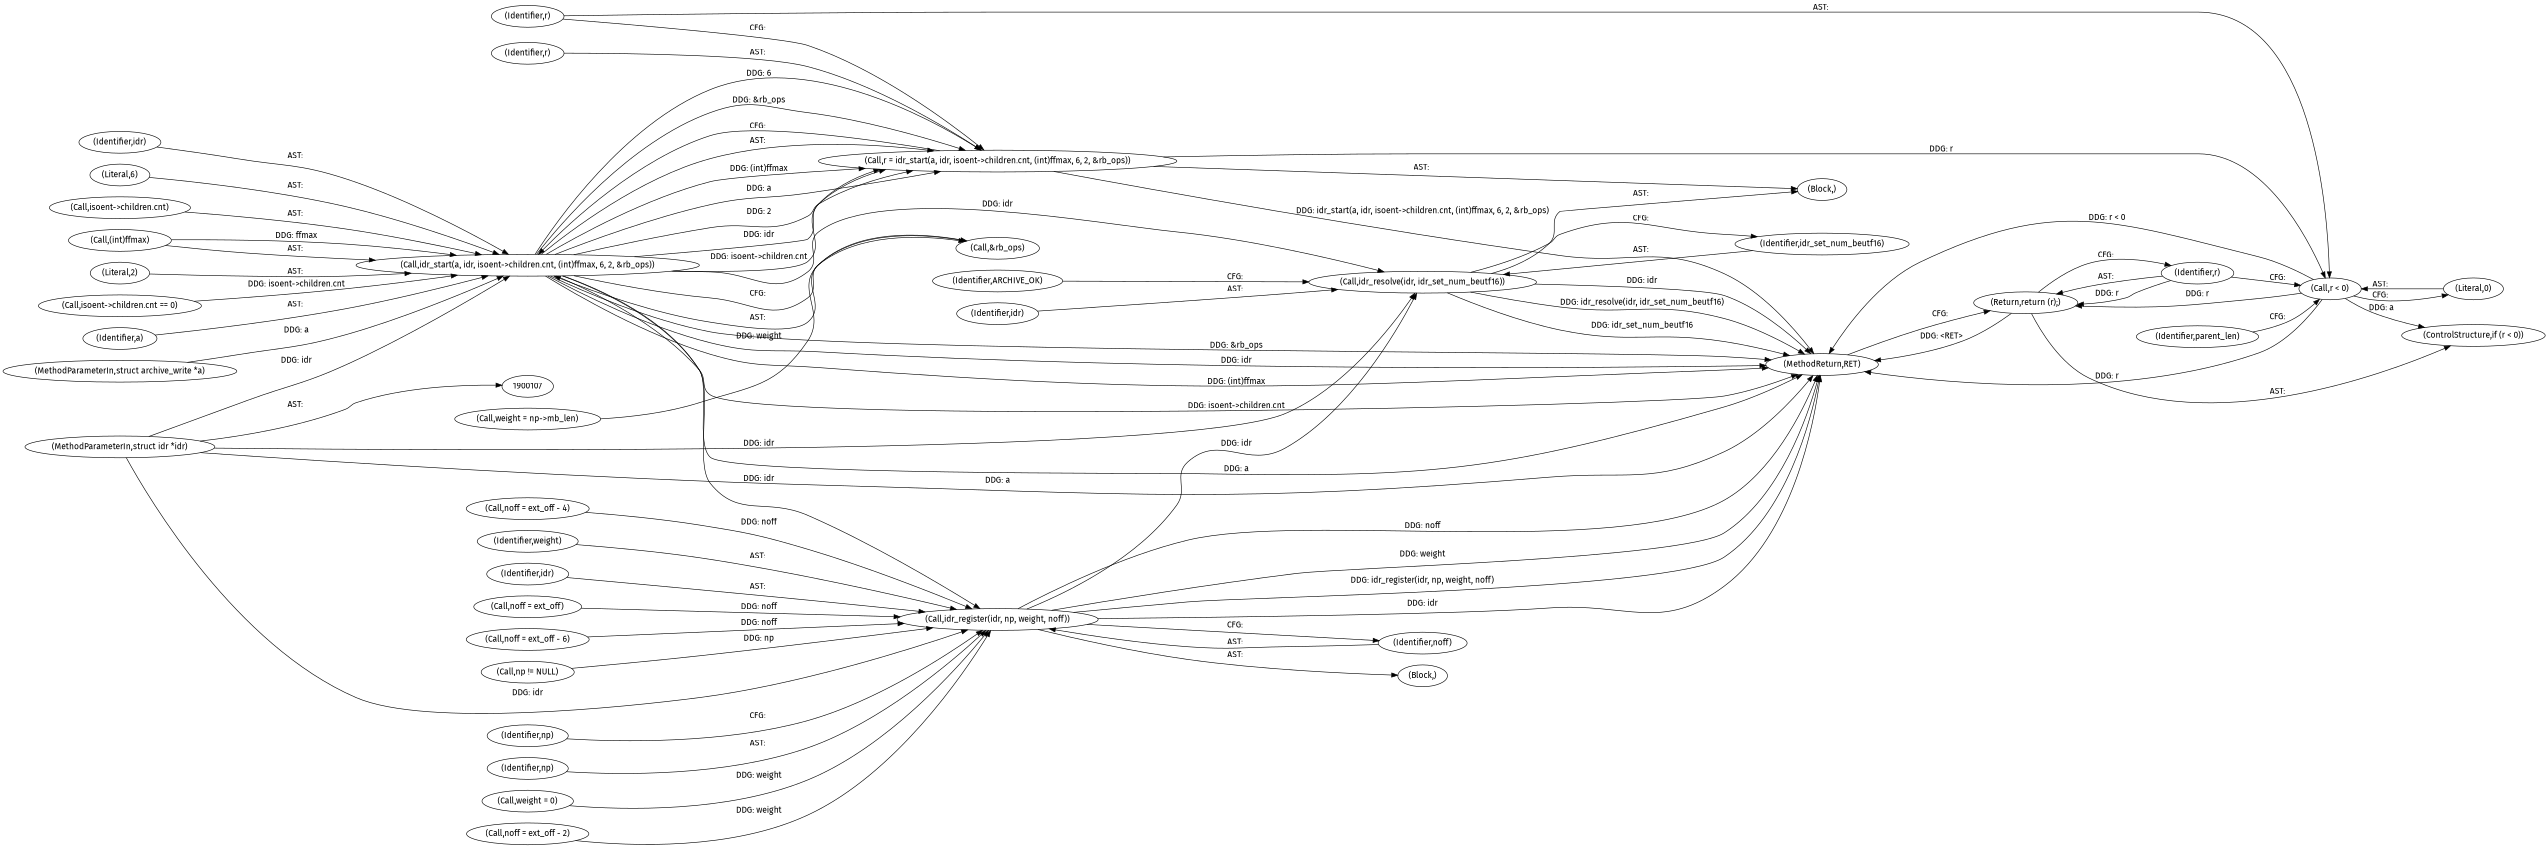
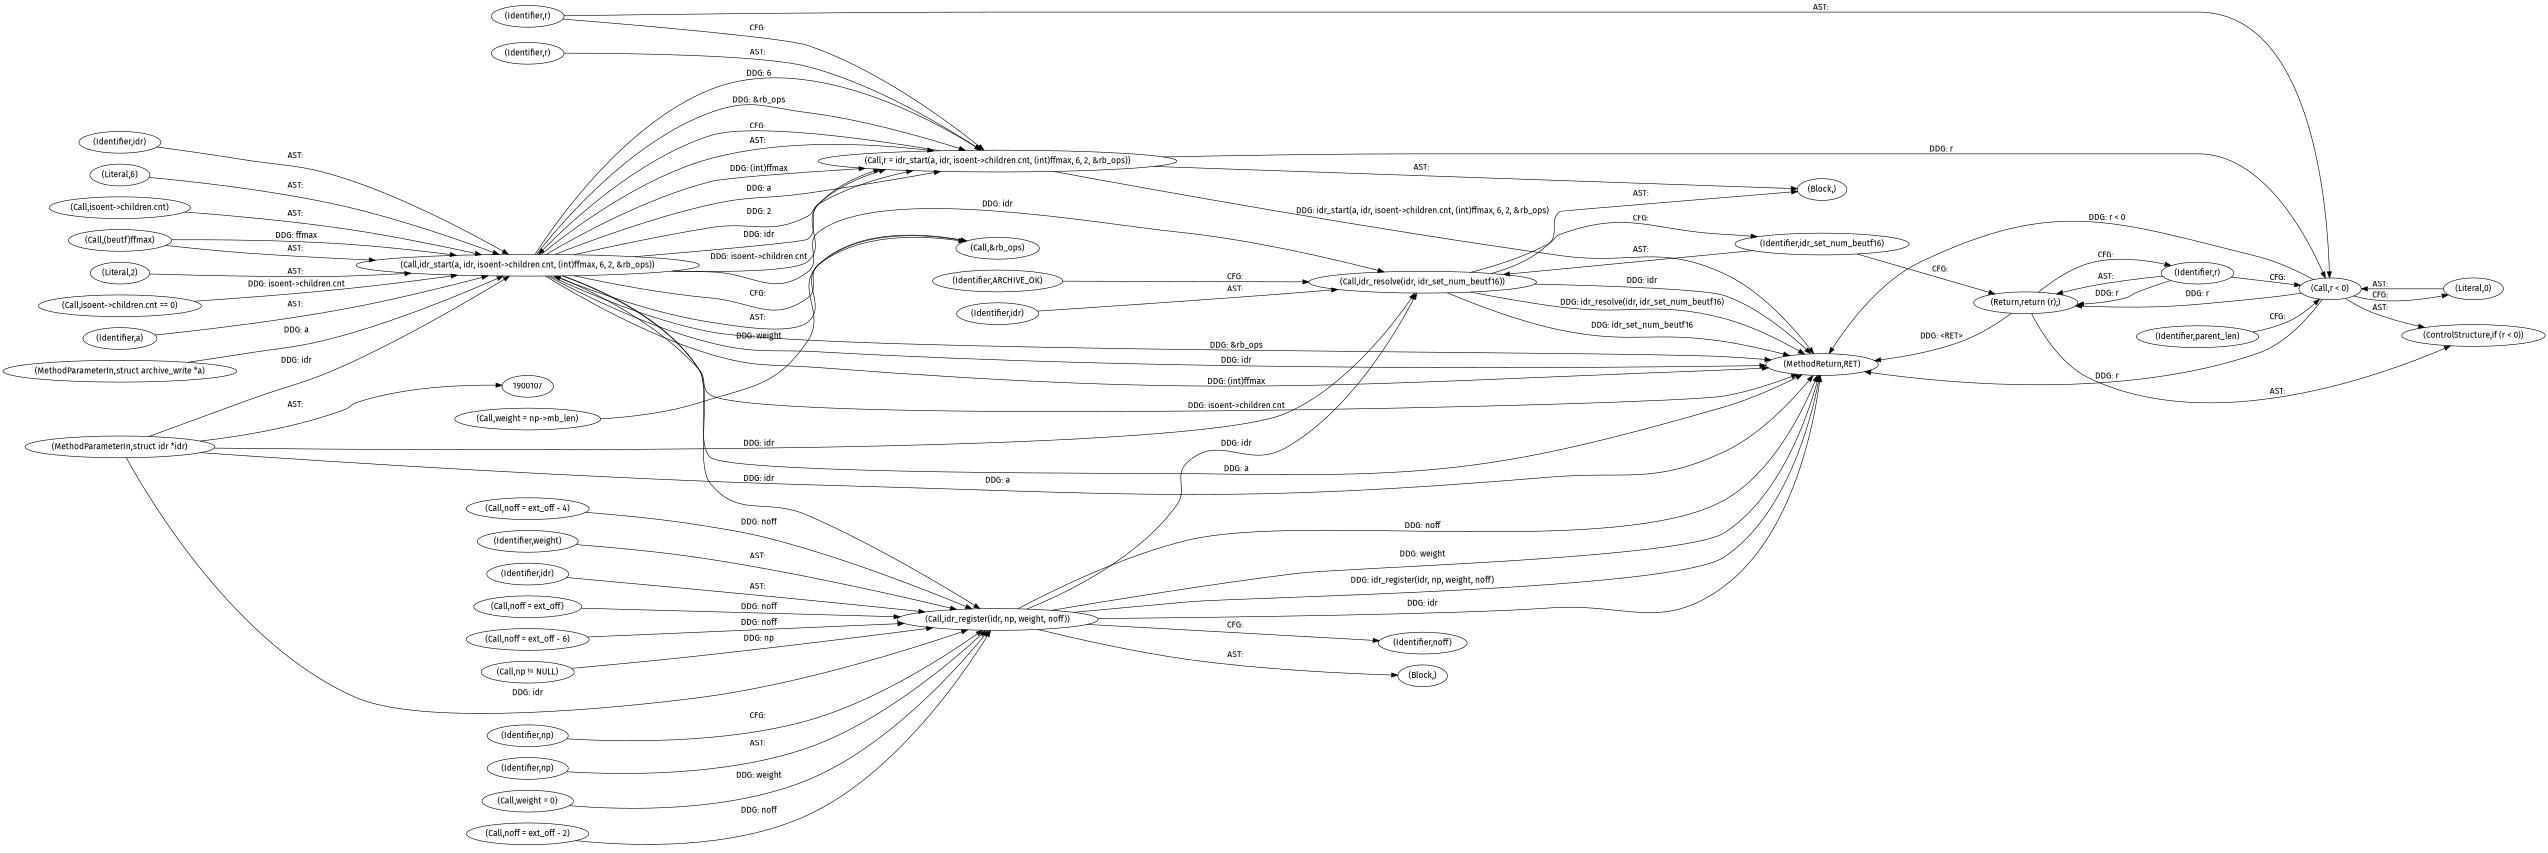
(120, 240) -> (120, 240)
(2382, 308) -> (2382, 308)
(1915, 331) -> (1923, 273)
(1216, 648) -> none
(759, 811) -> (759, 811)
